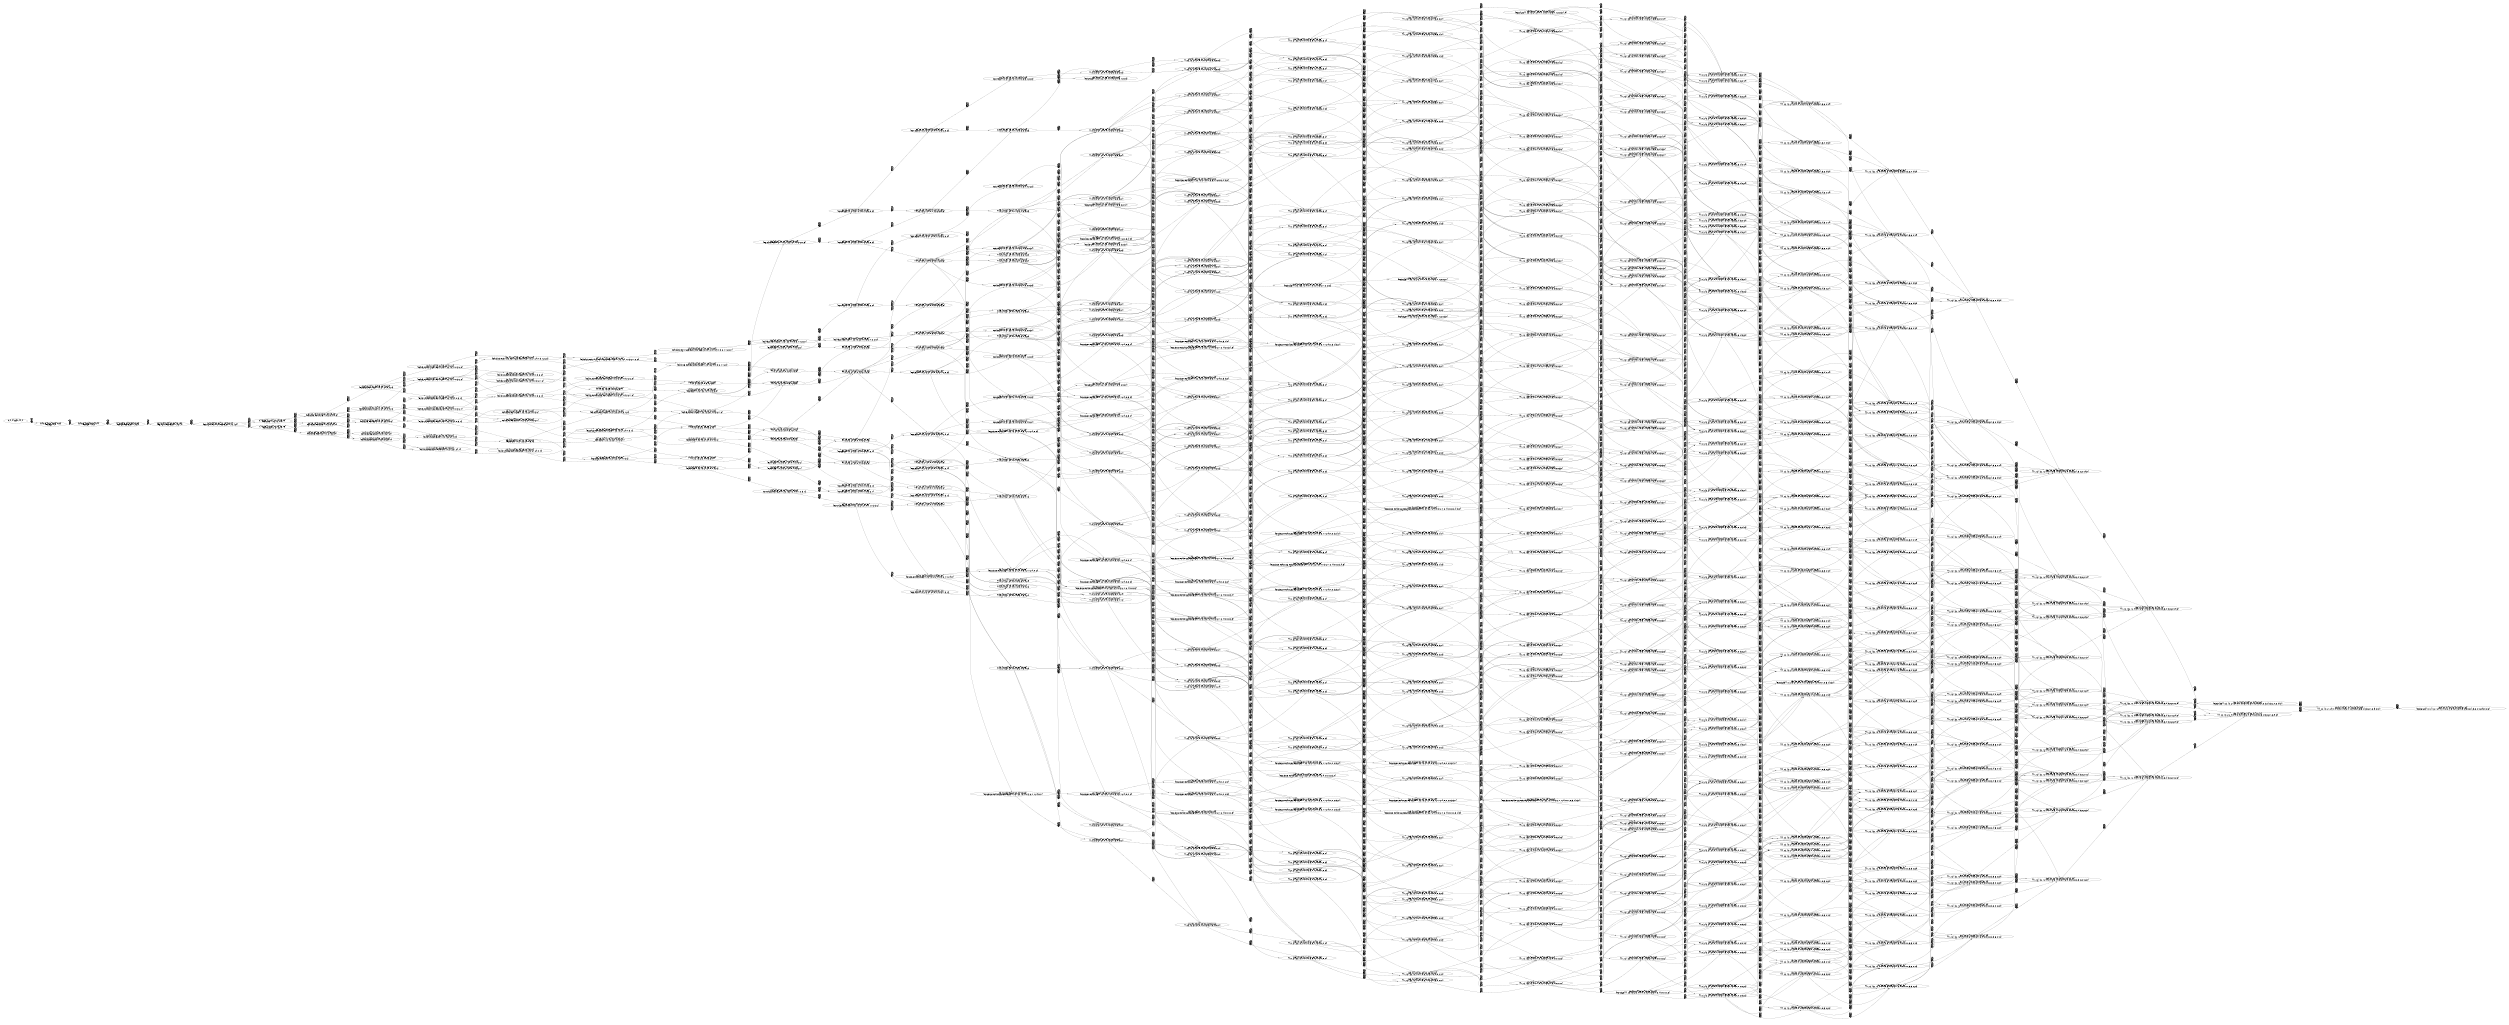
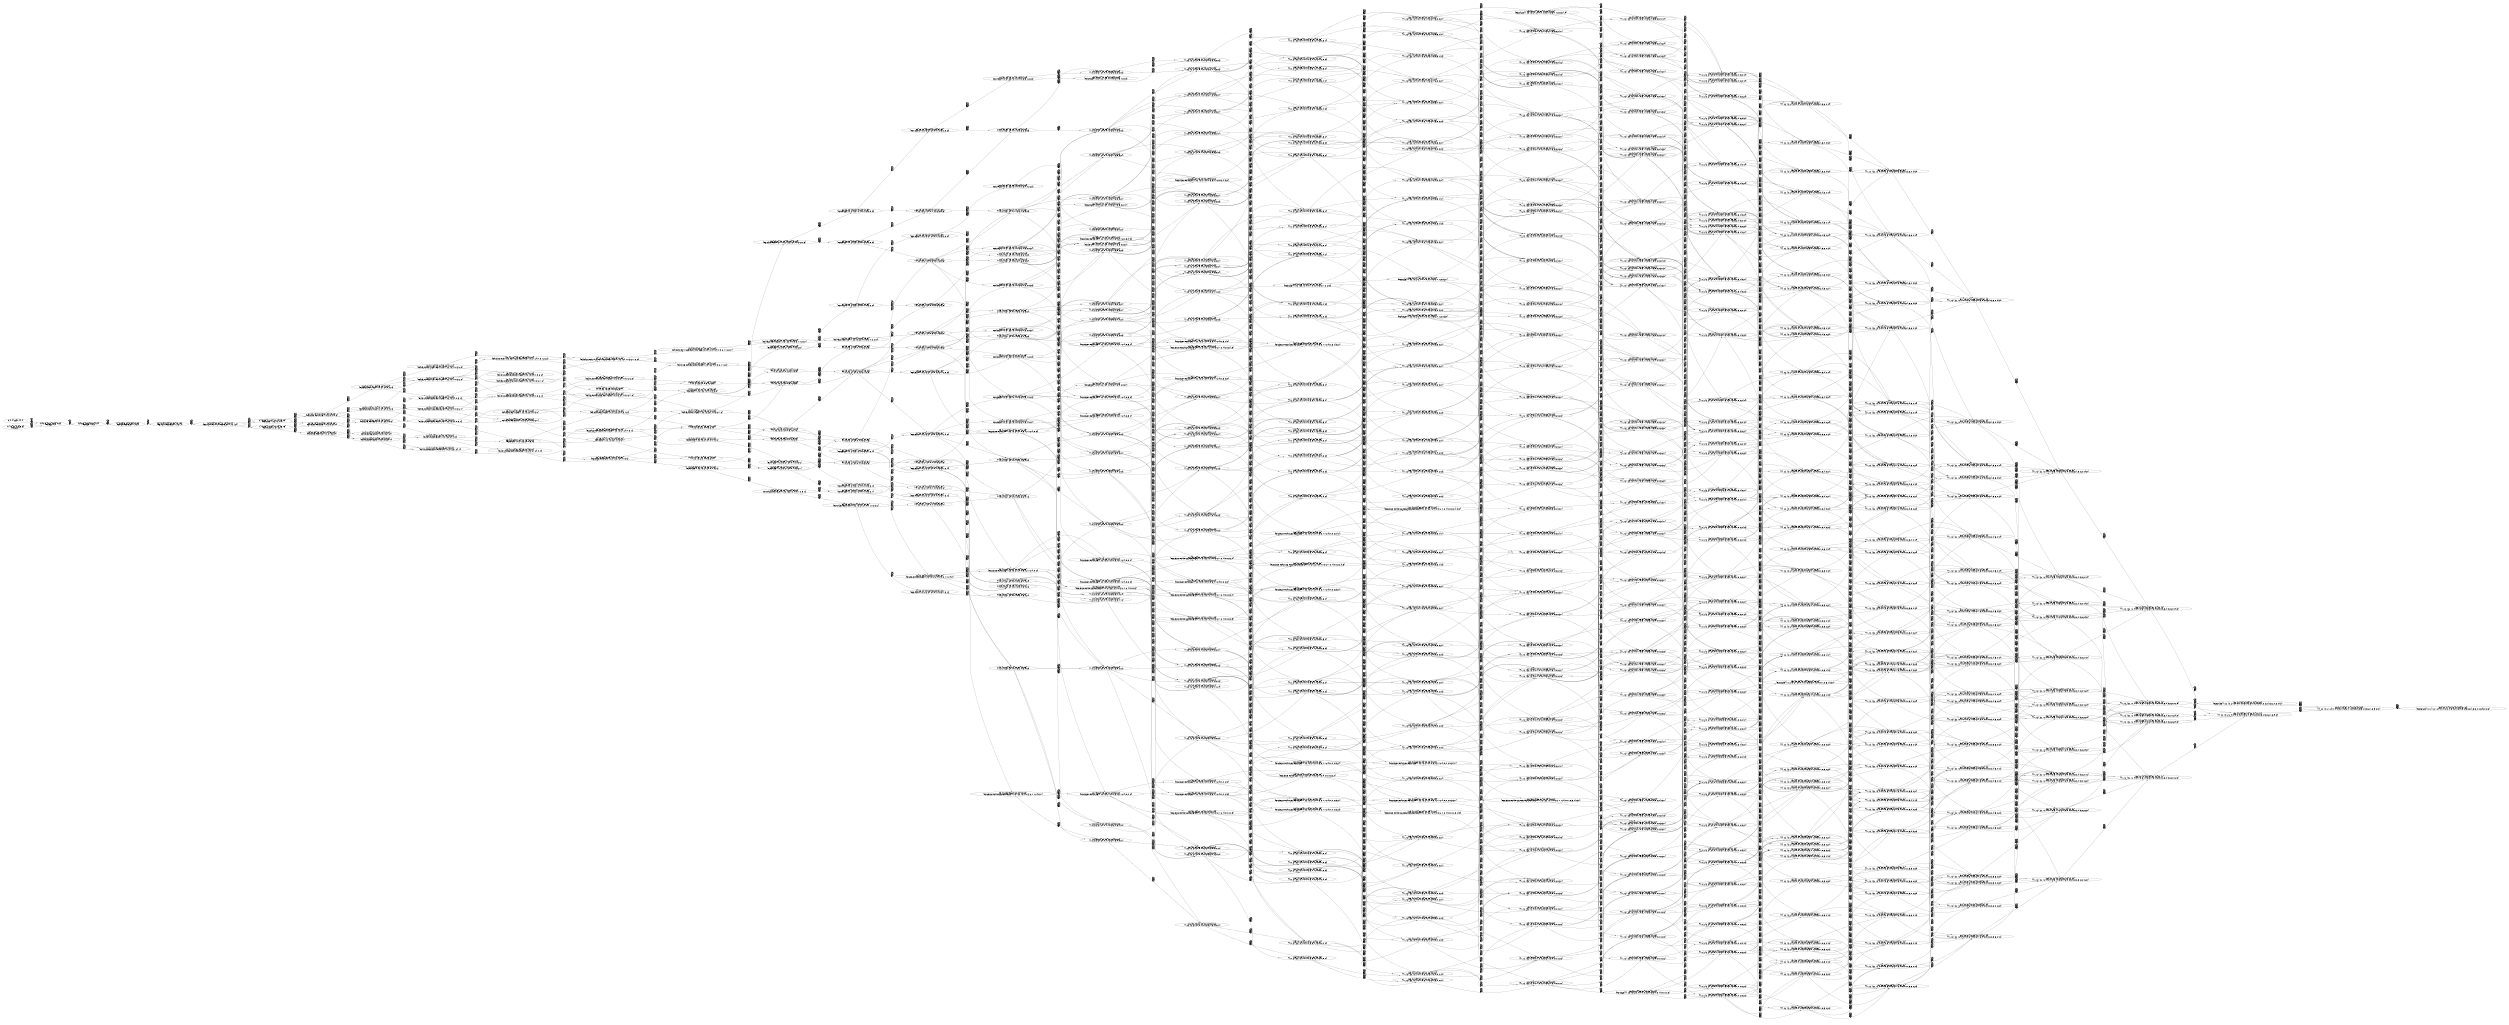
none -> (16, 427)
